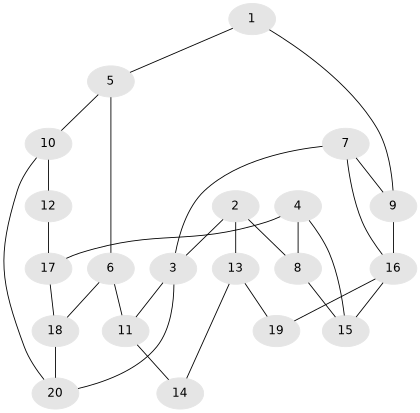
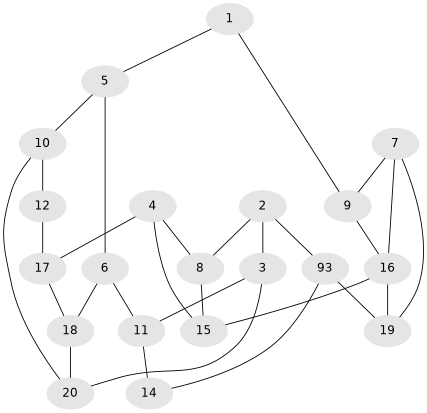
(228, 174) -> (423, 239)
(236, 269) -> (325, 269)
